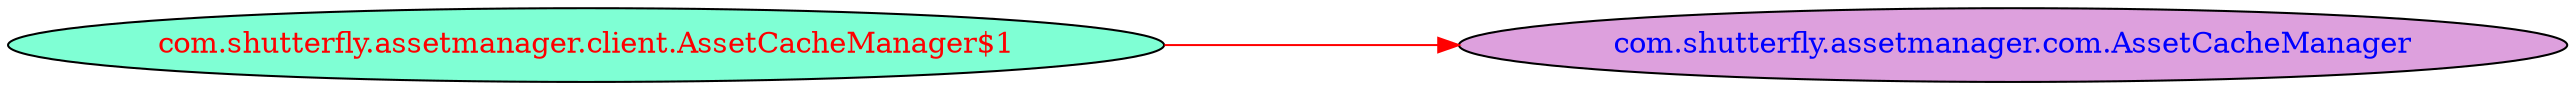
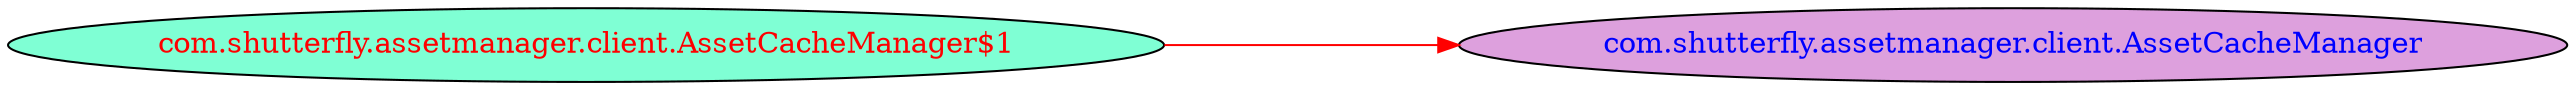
(2013, 45) -> (2013, 45)
